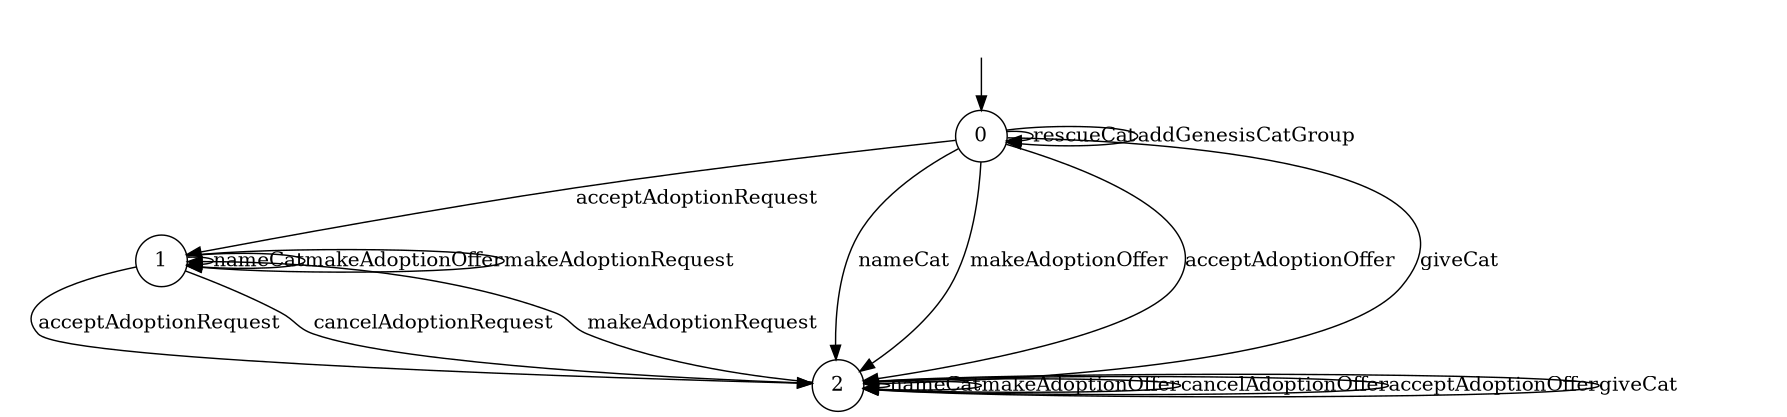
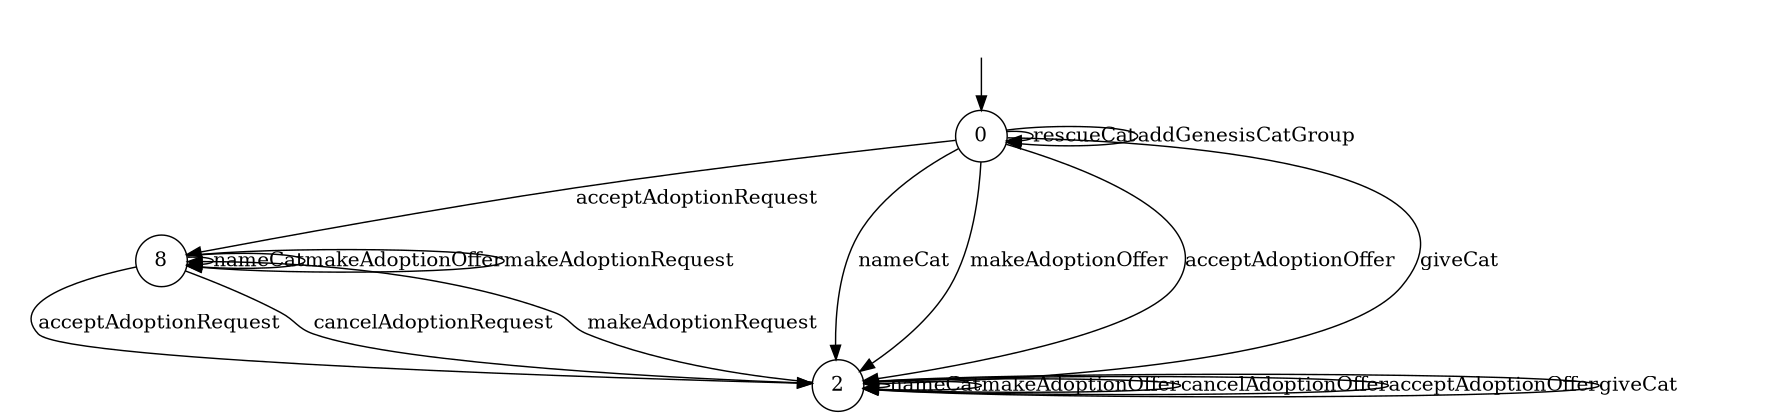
(162, 261) -> (162, 261)
